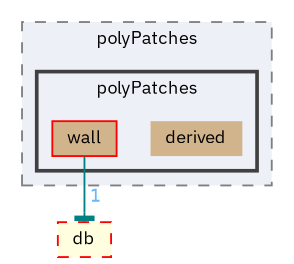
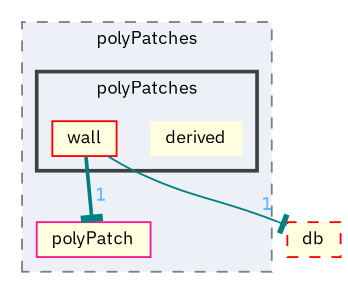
(84, 139) -> (84, 139)
(196, 139) -> (196, 139)
none -> (94, 240)
